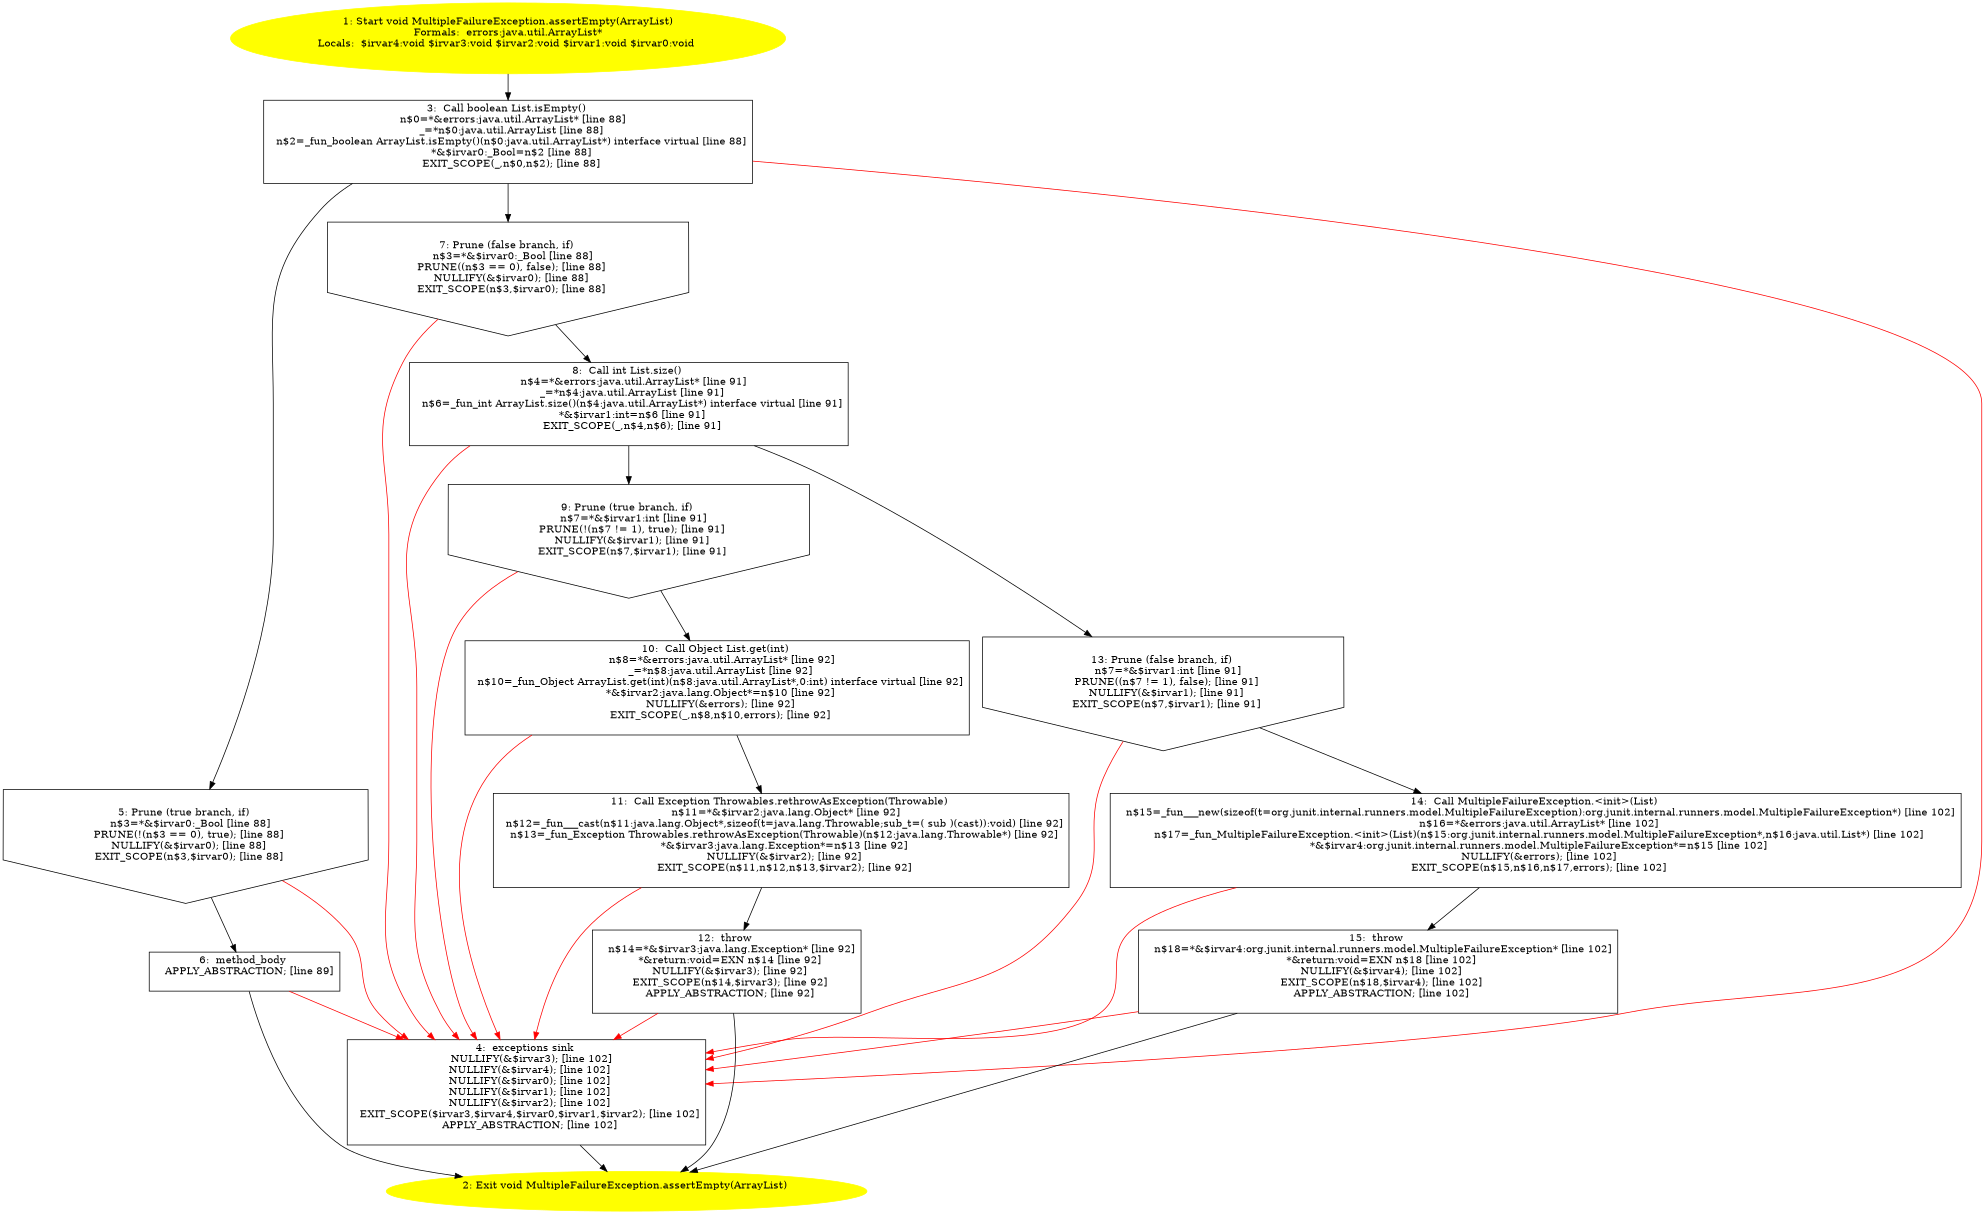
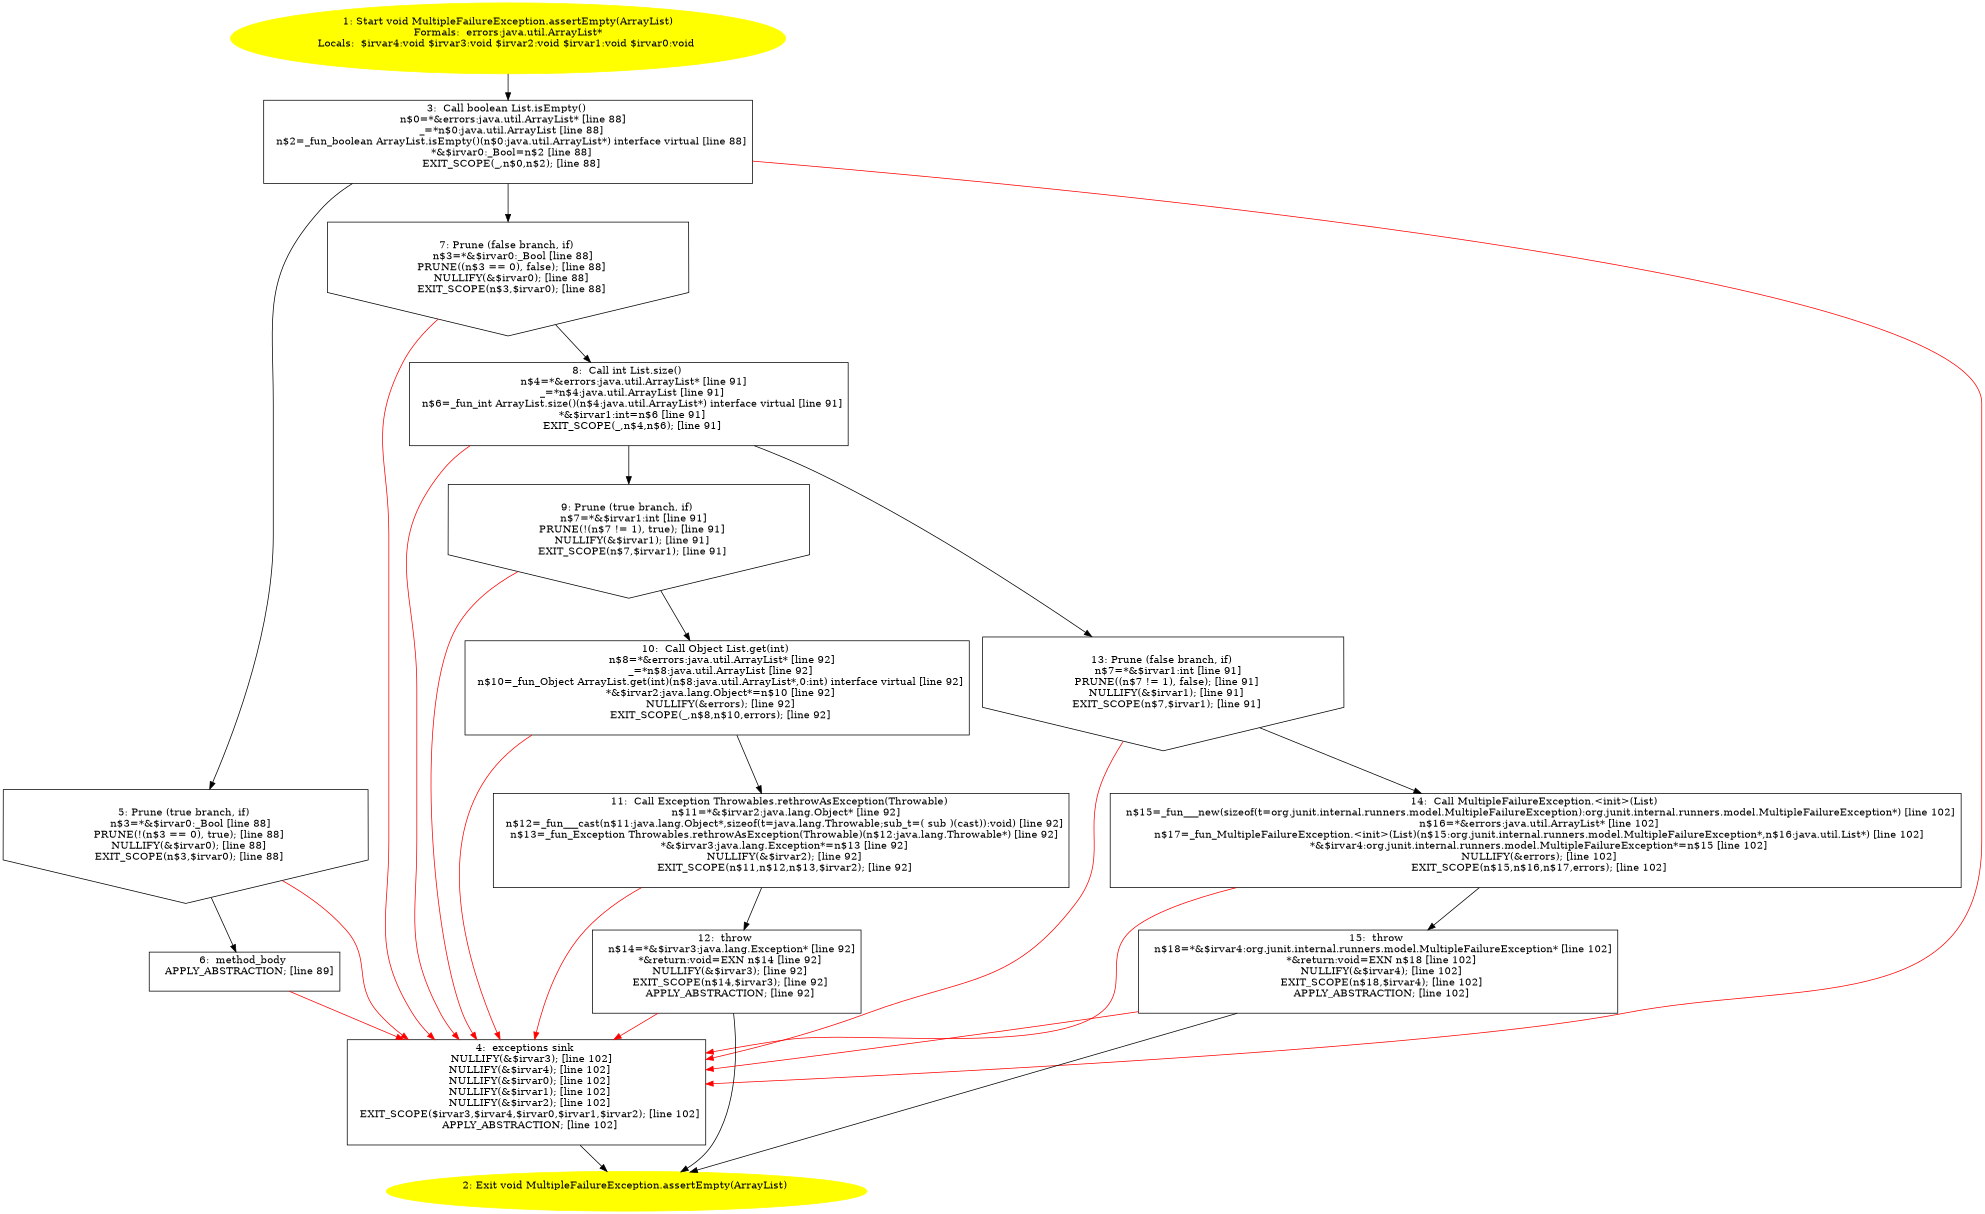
(317, 1124) -> none
